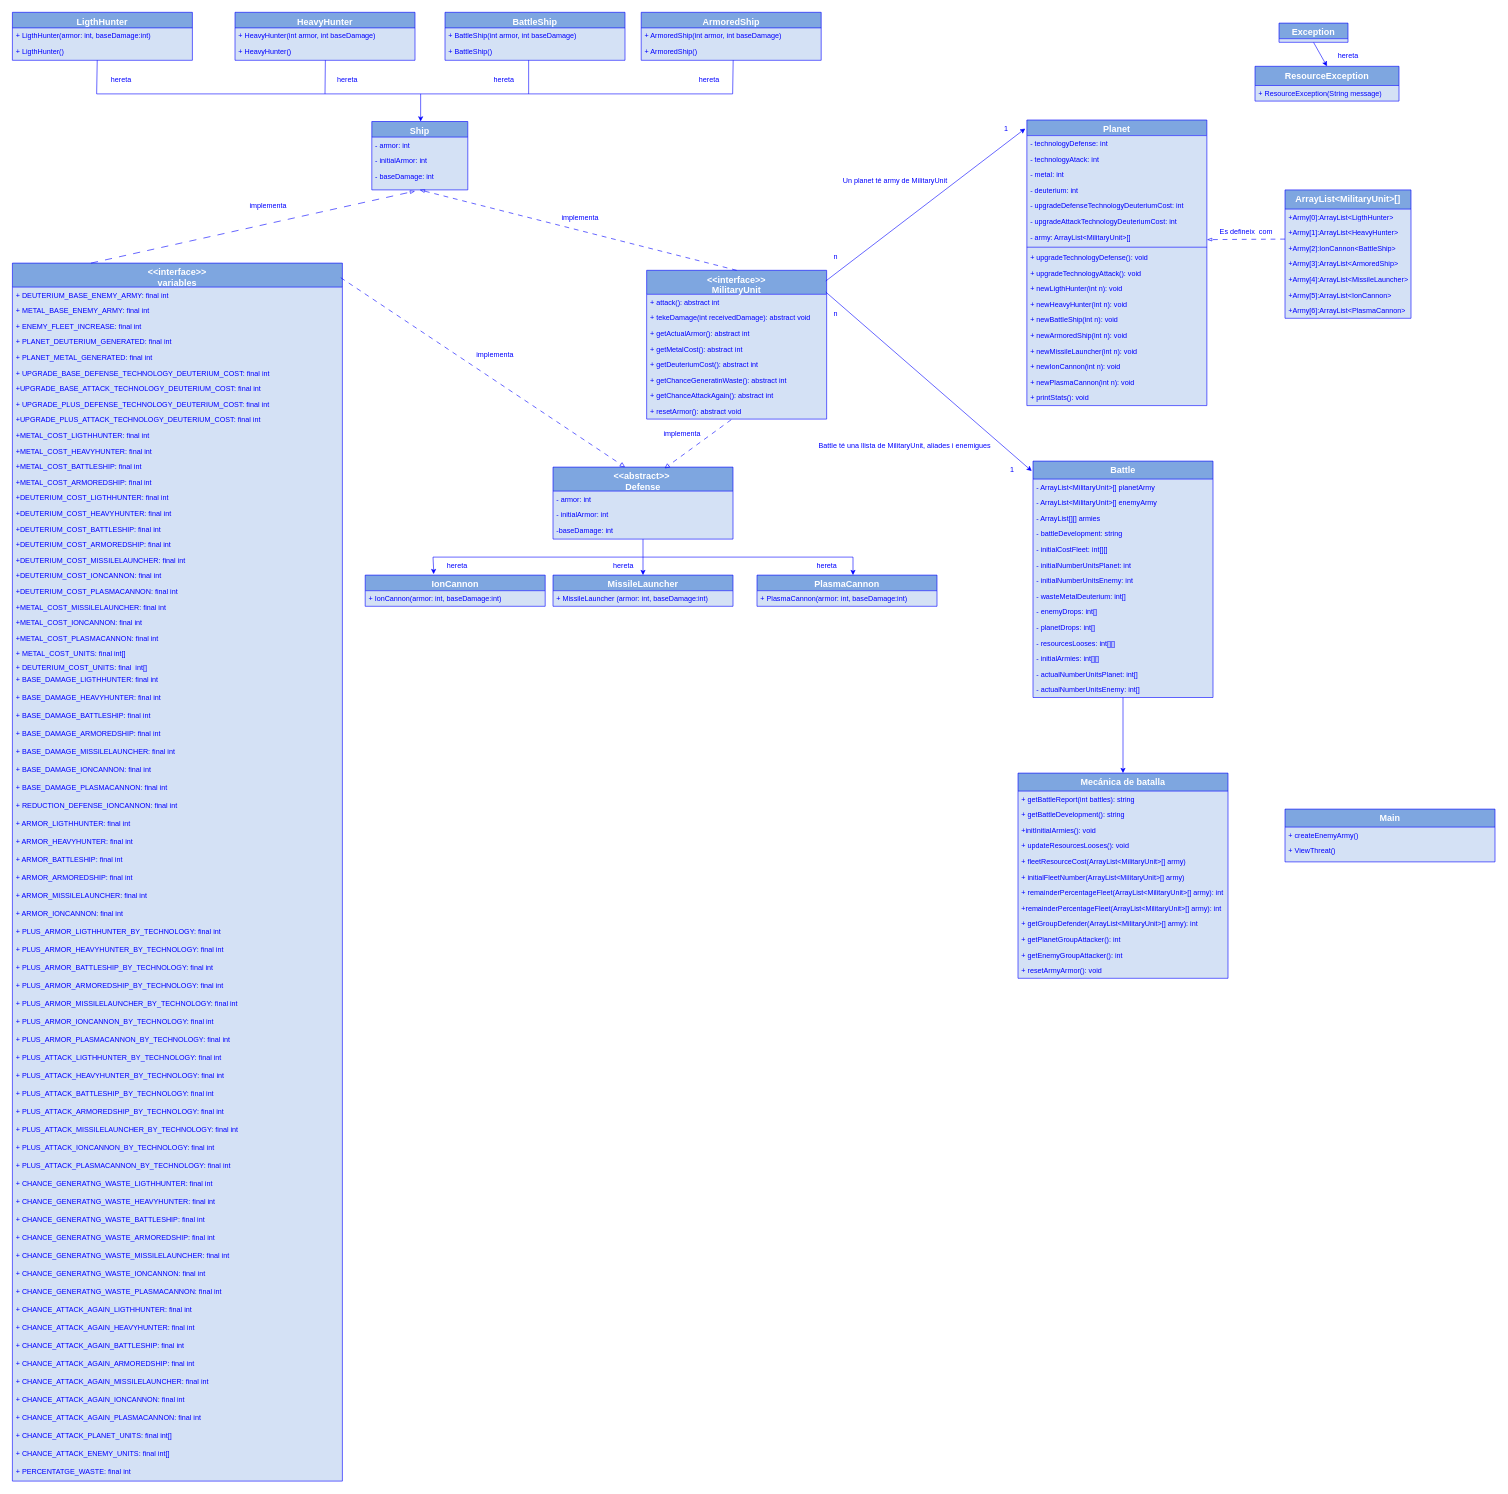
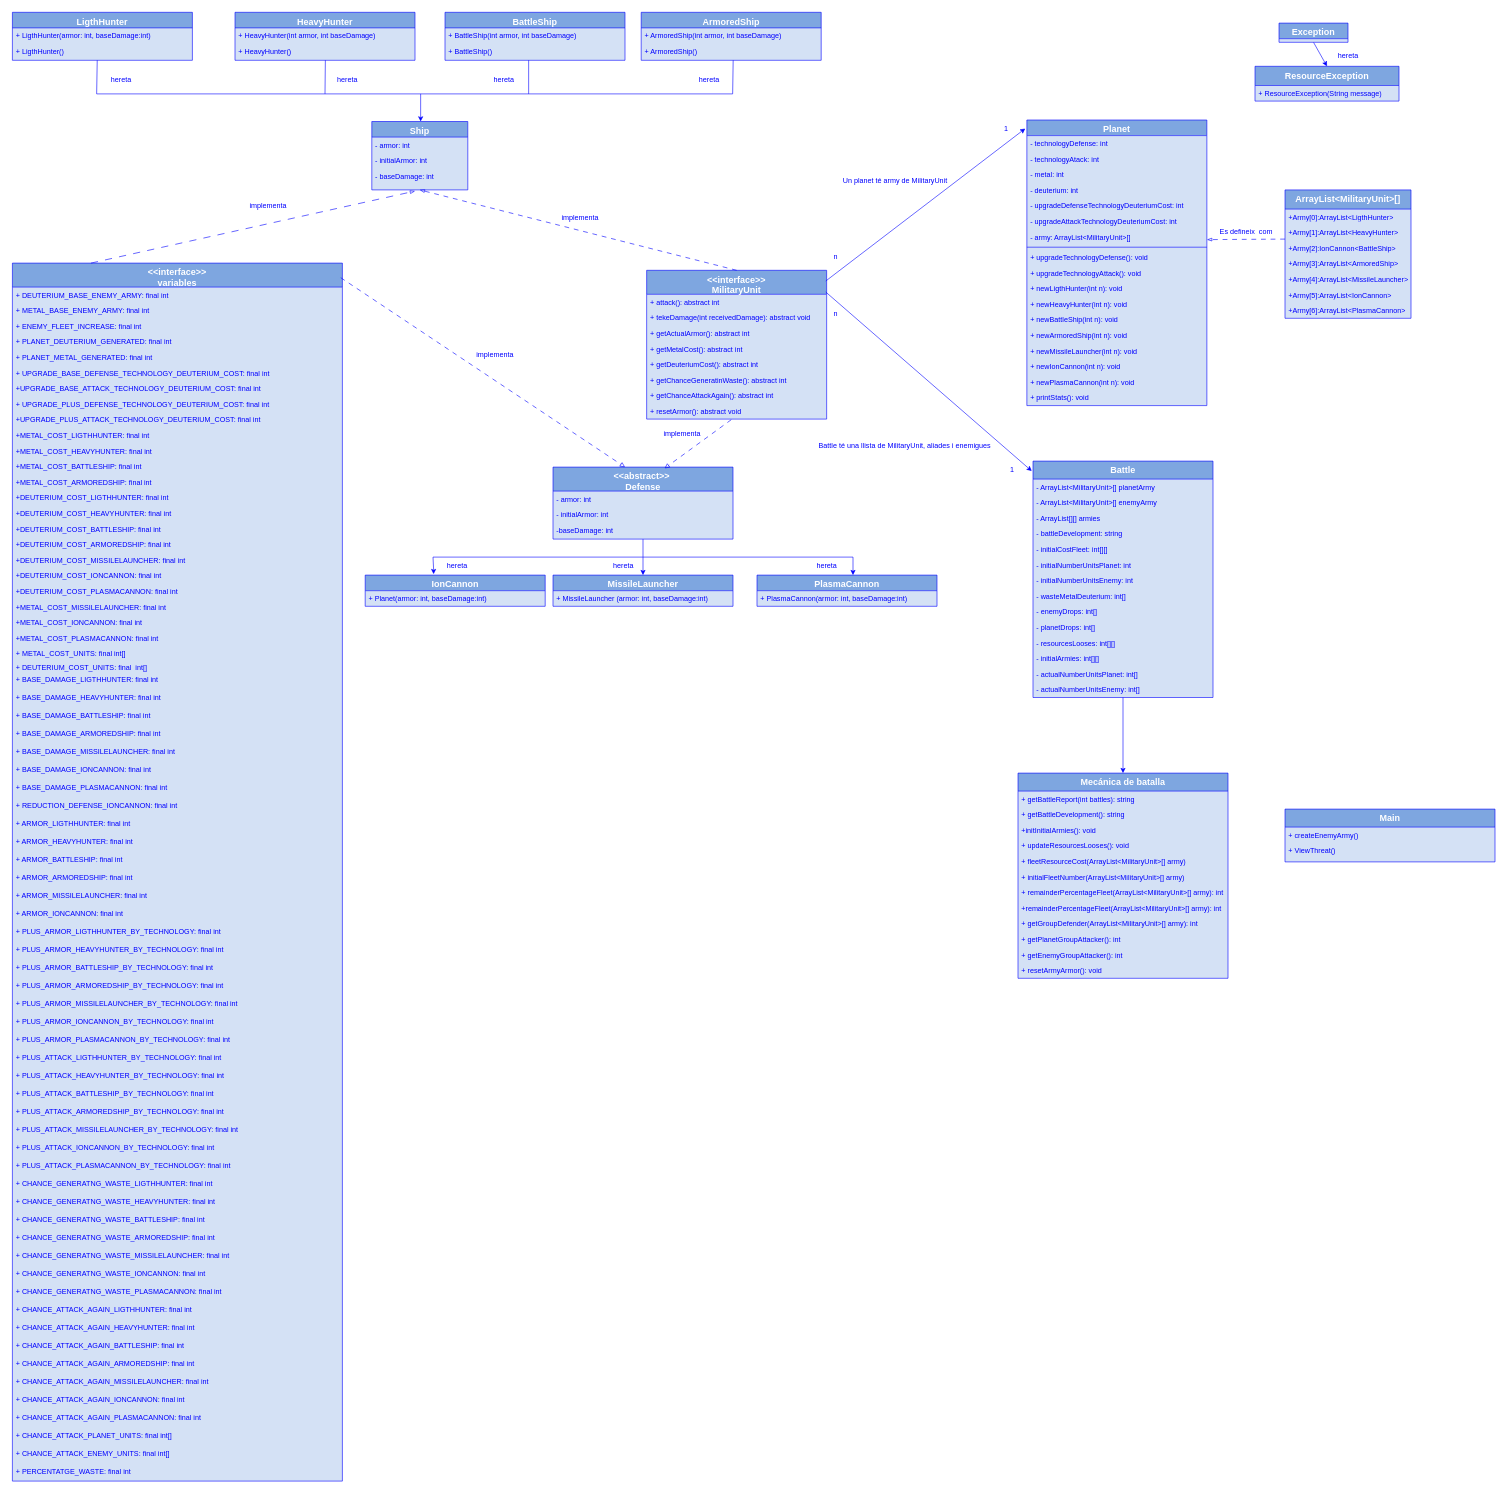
(440, 599) -> (433, 599)
